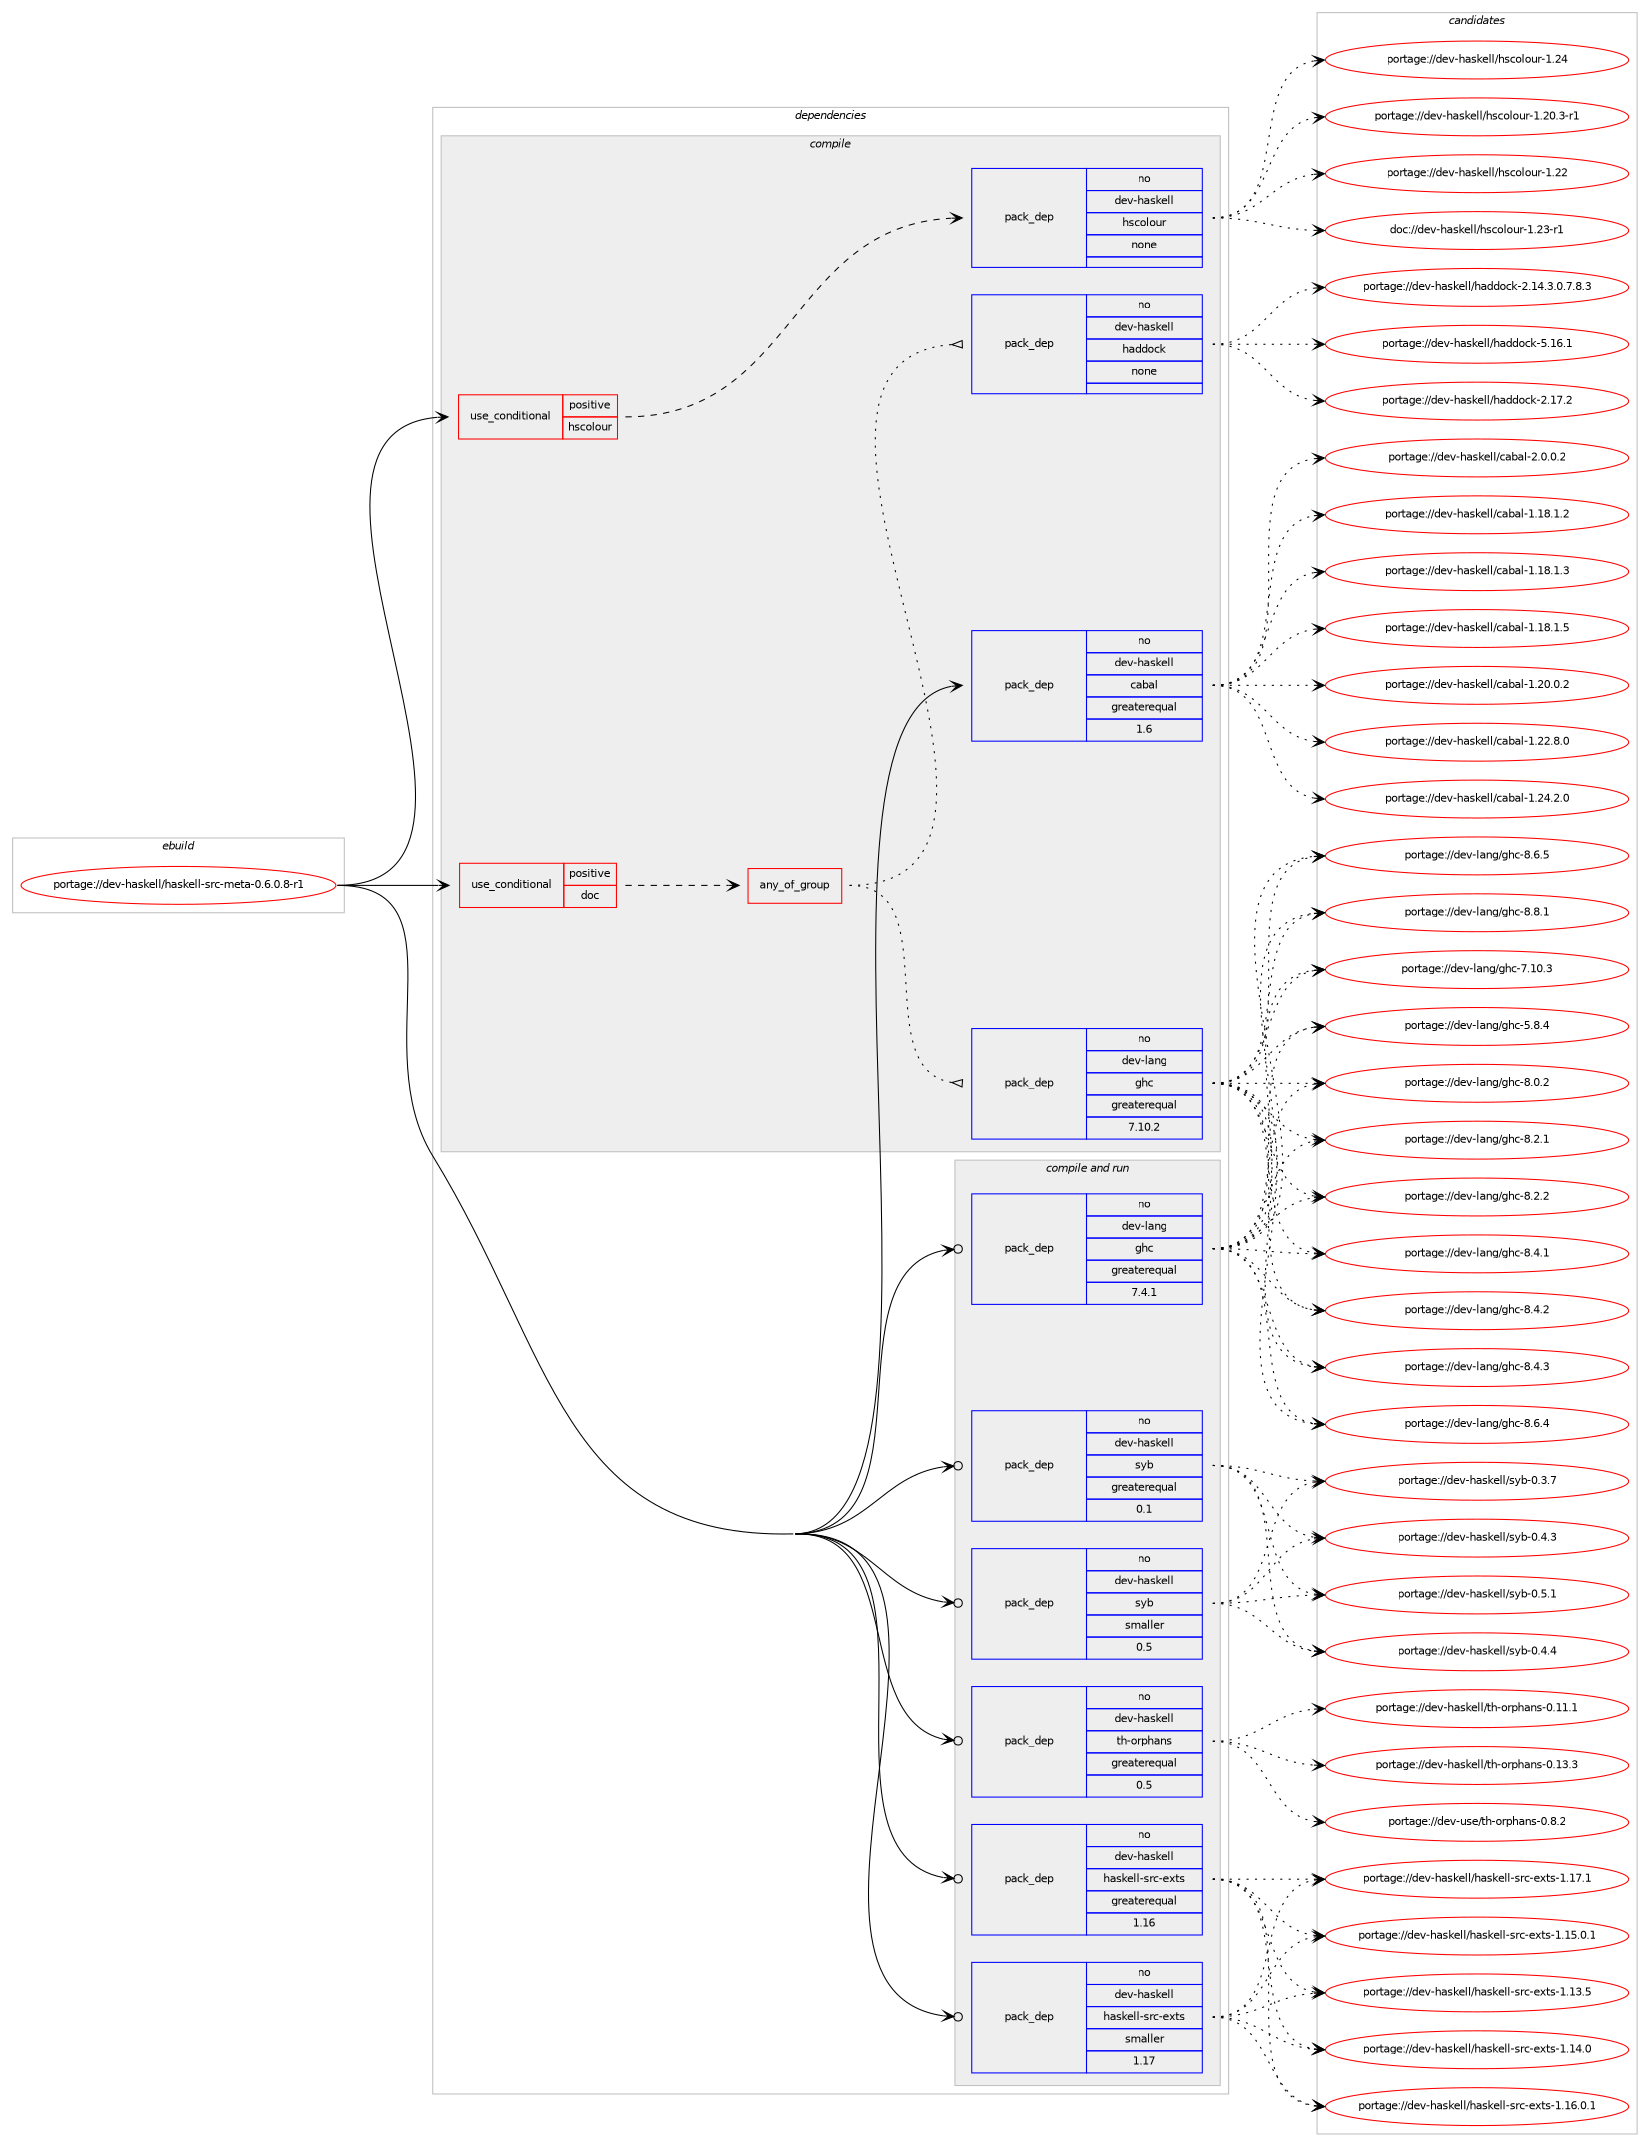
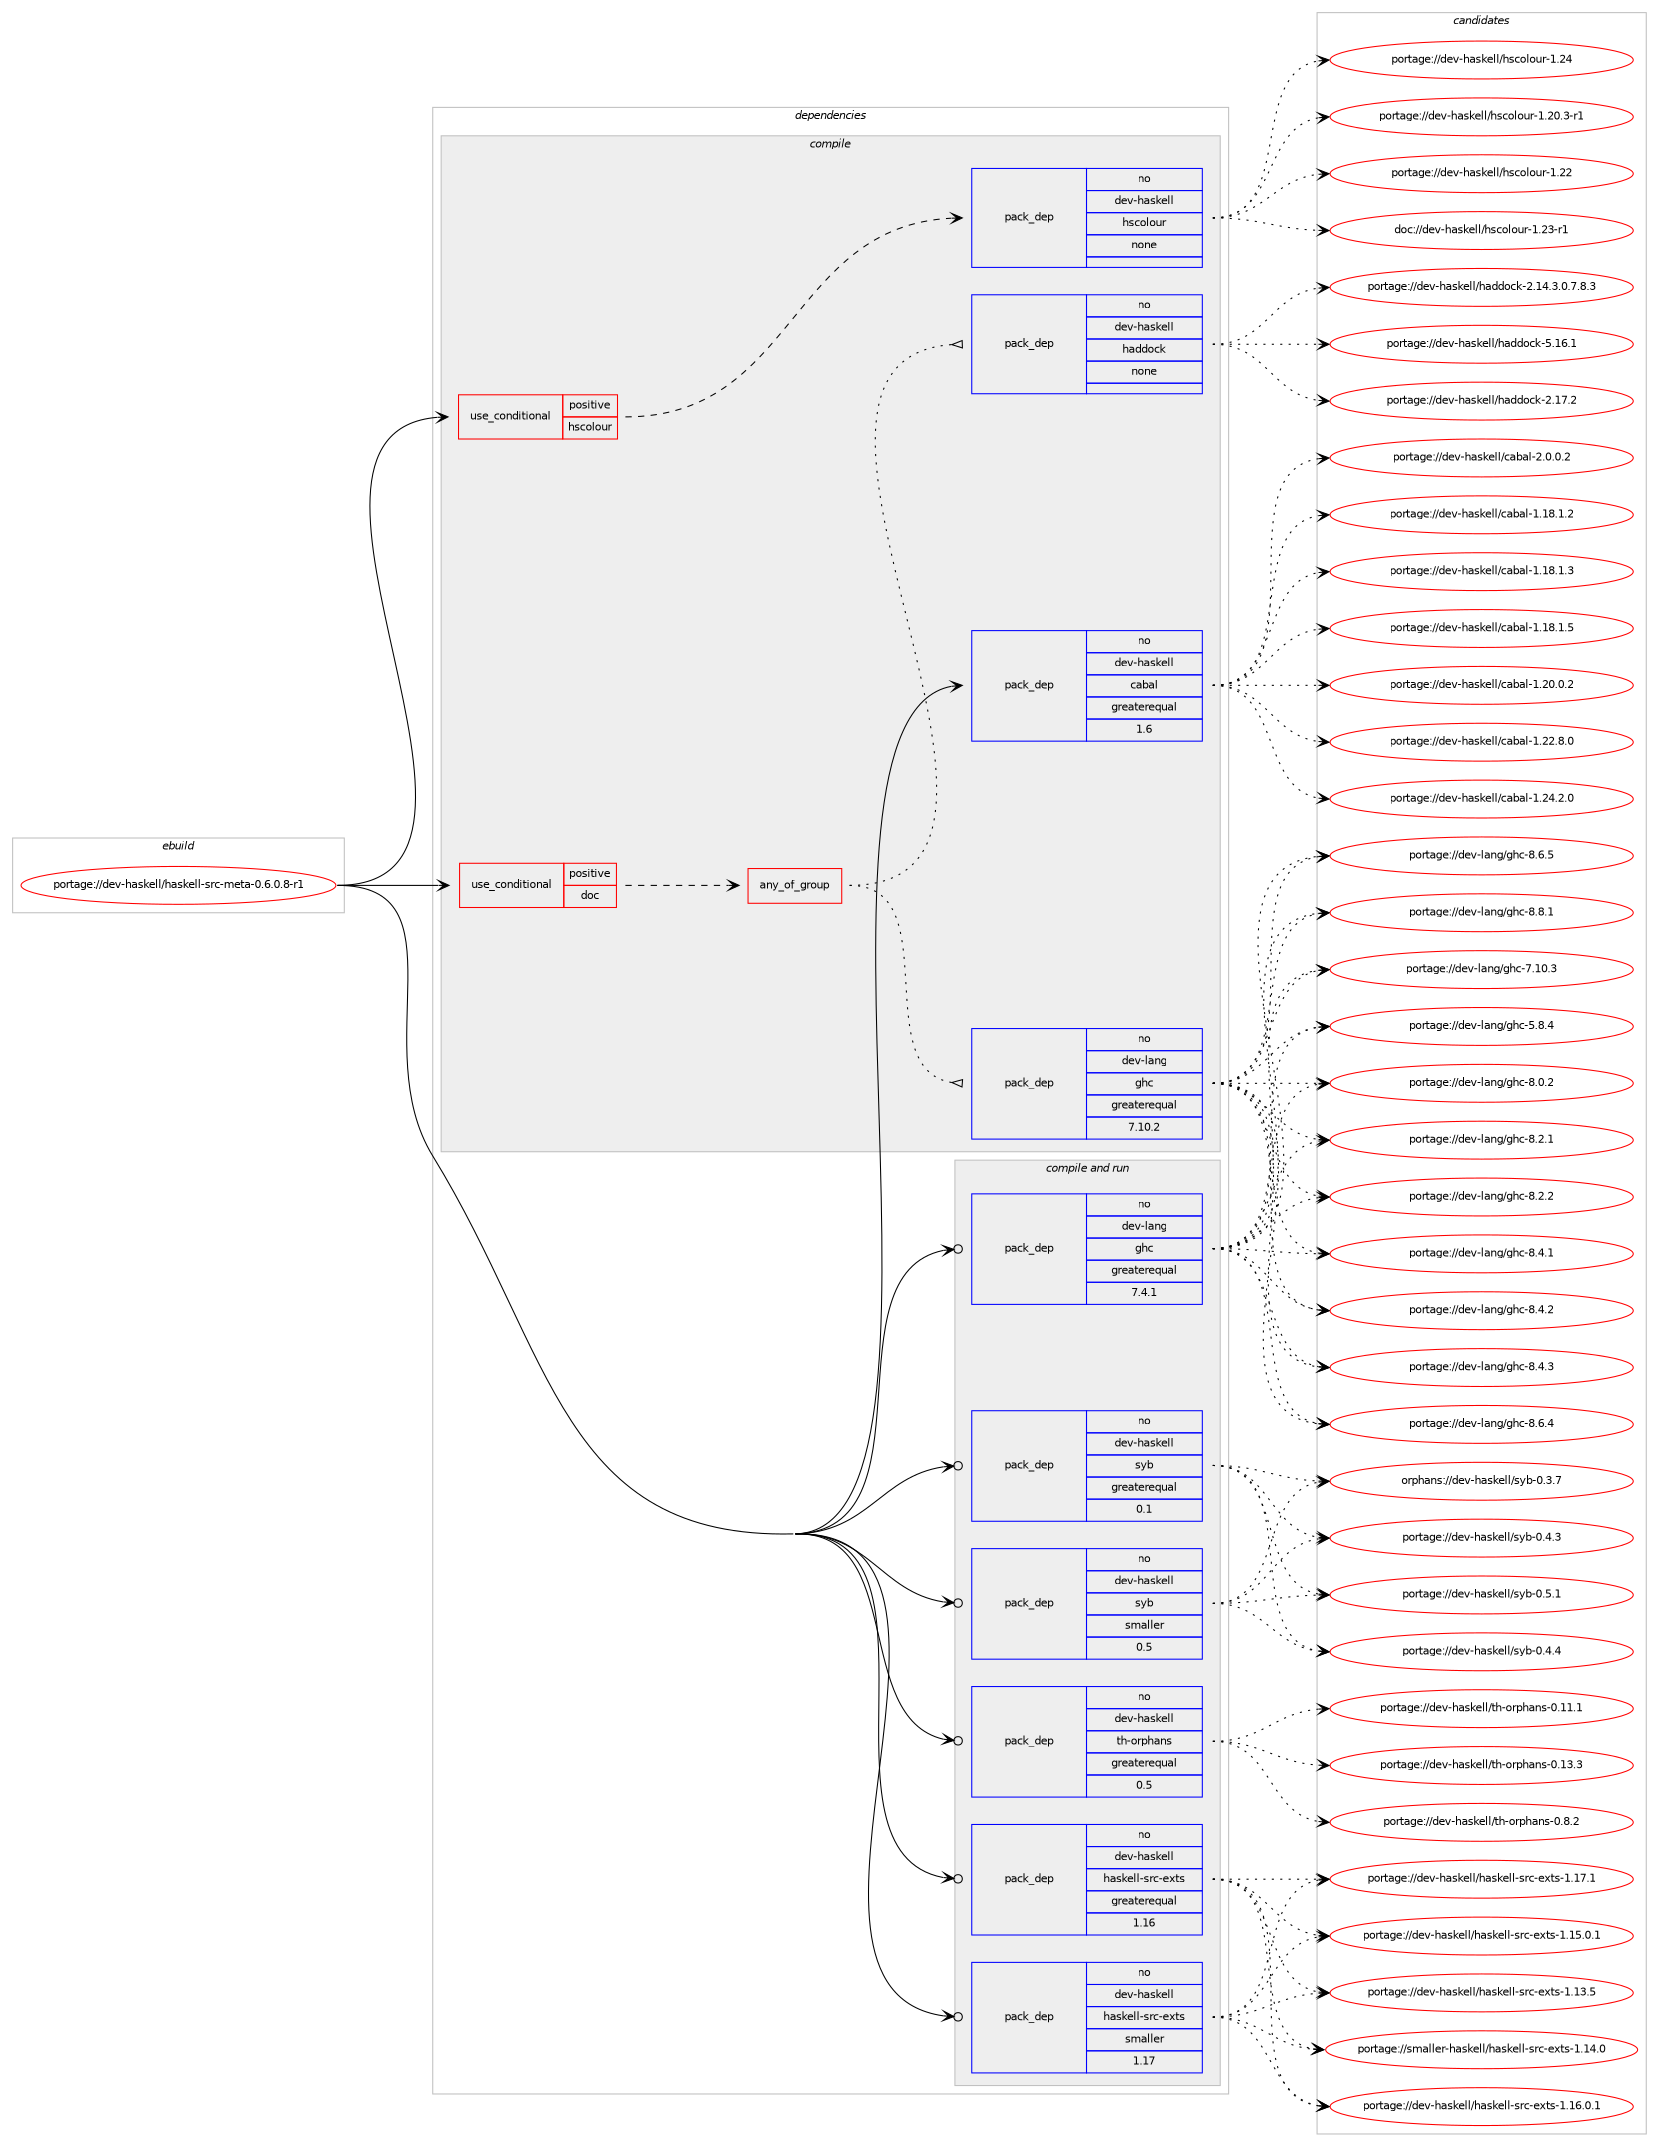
(1477, 1481) -> (1482, 1481)
(1477, 1822) -> (1482, 1822)
(1477, 2050) -> (1482, 2050)
